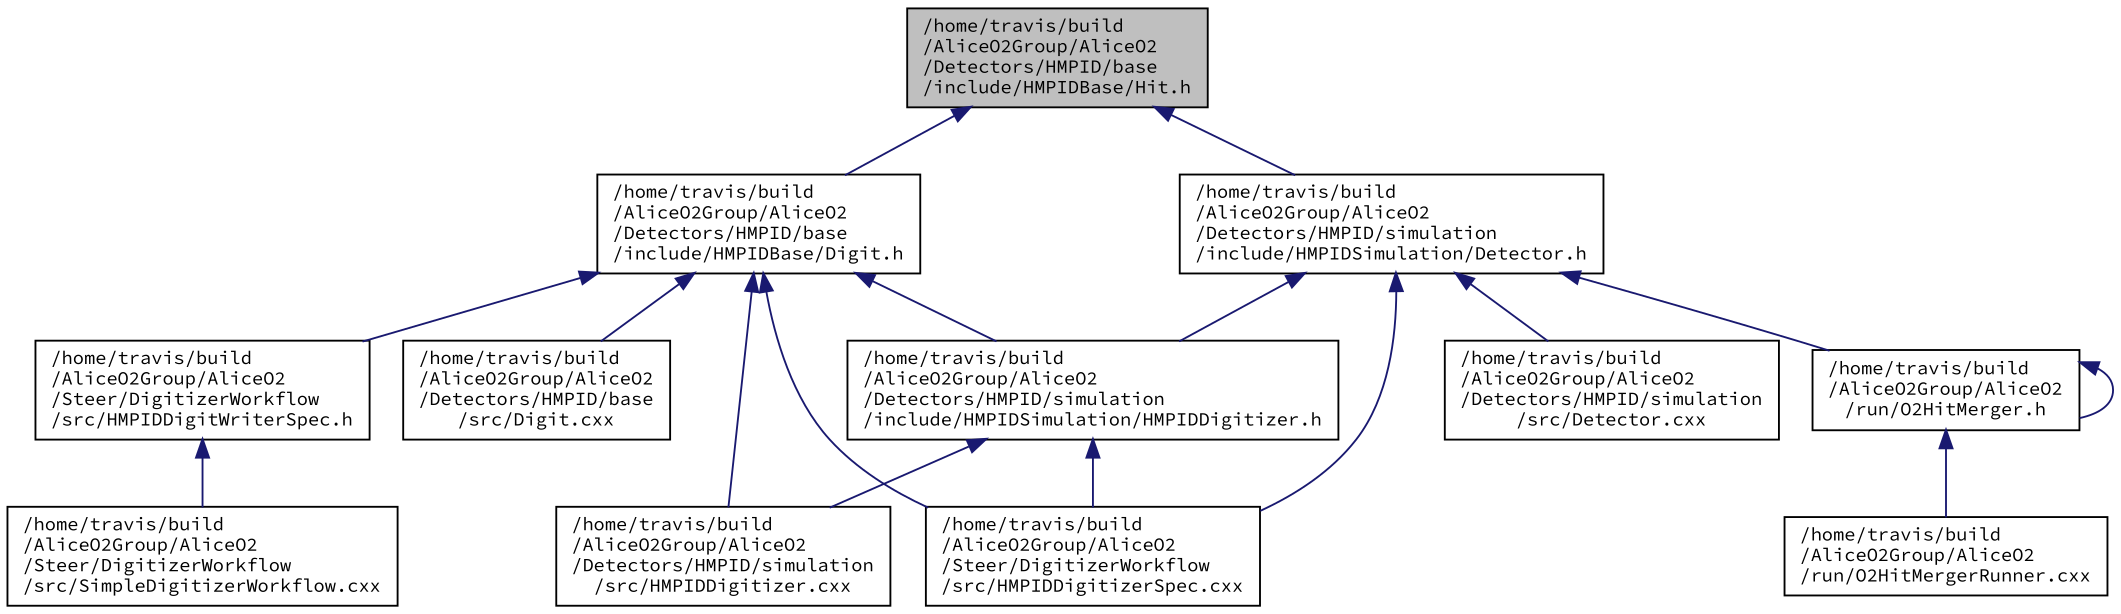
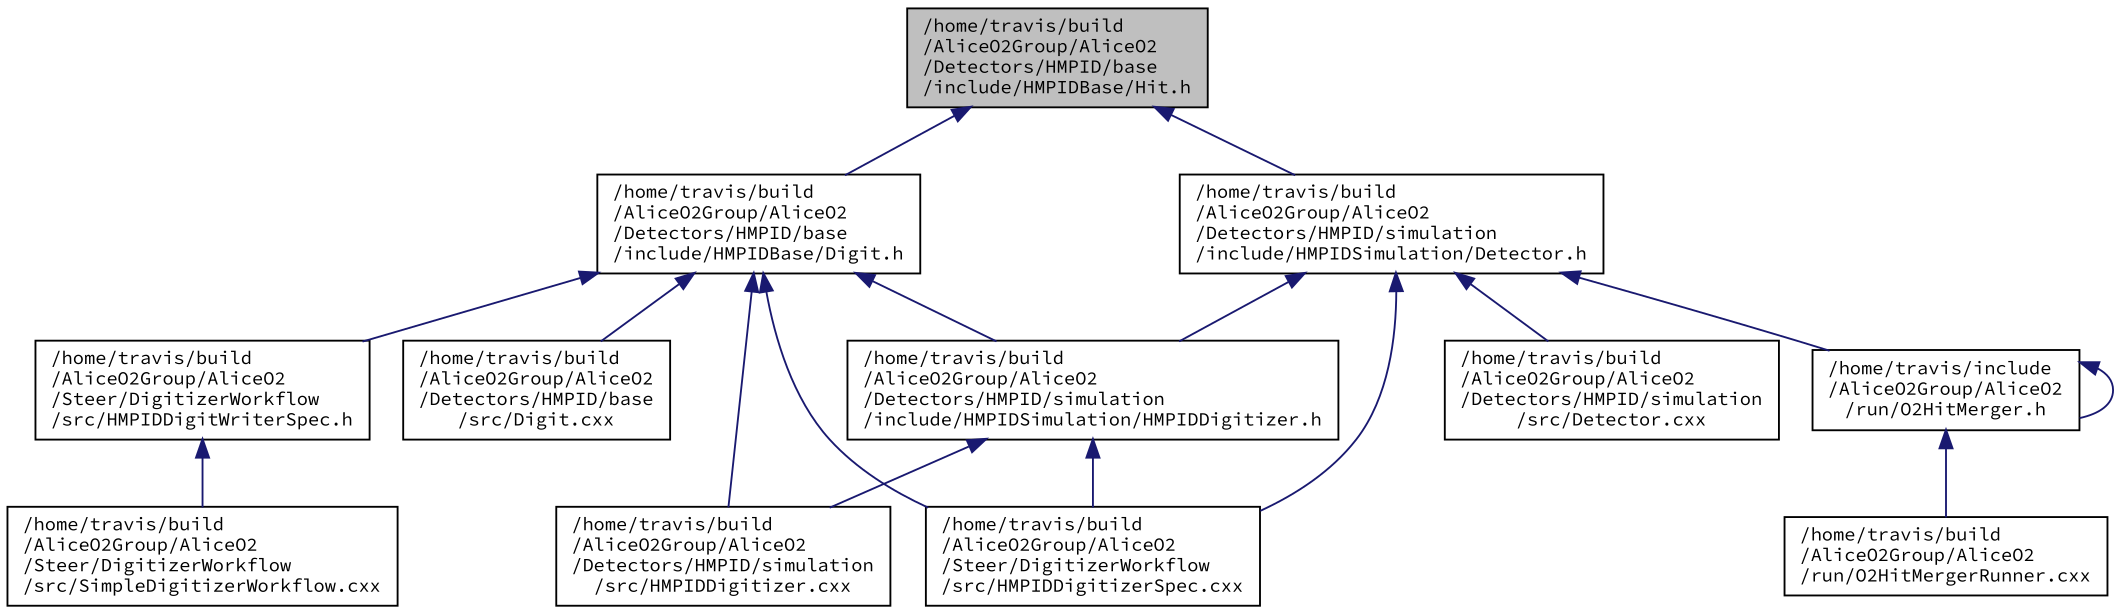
(1946, 390) -> (1946, 390)
